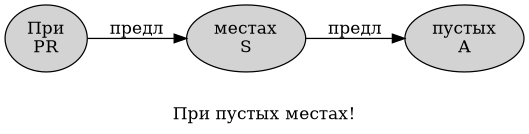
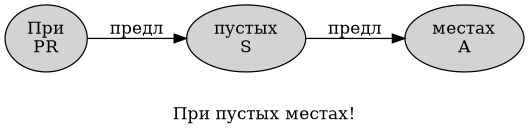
(246, 38) -> (246, 38)
(464, 38) -> (464, 38)
